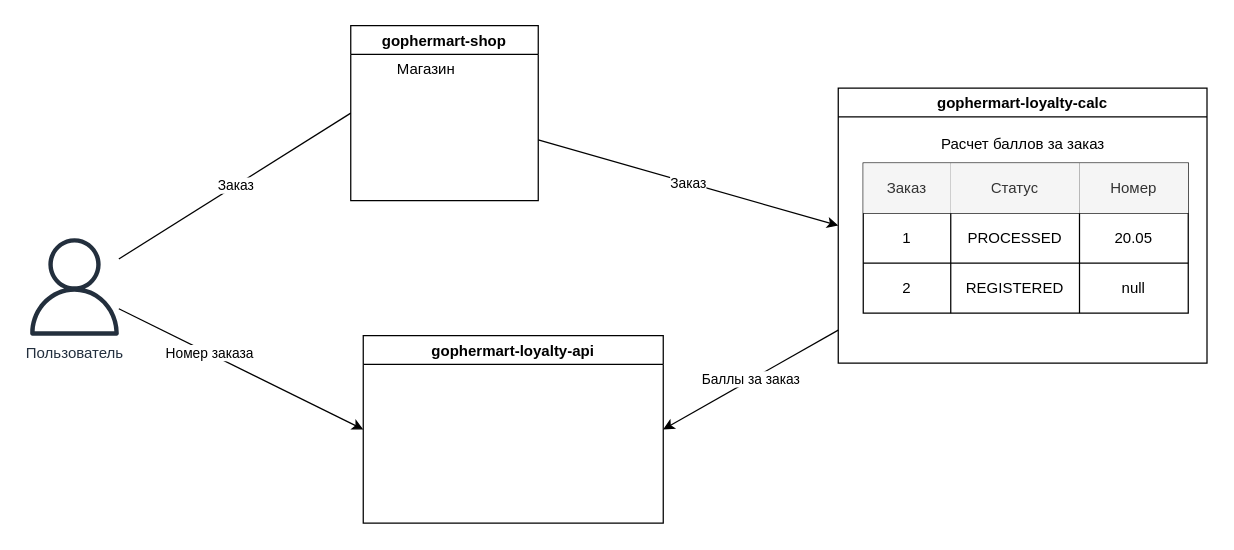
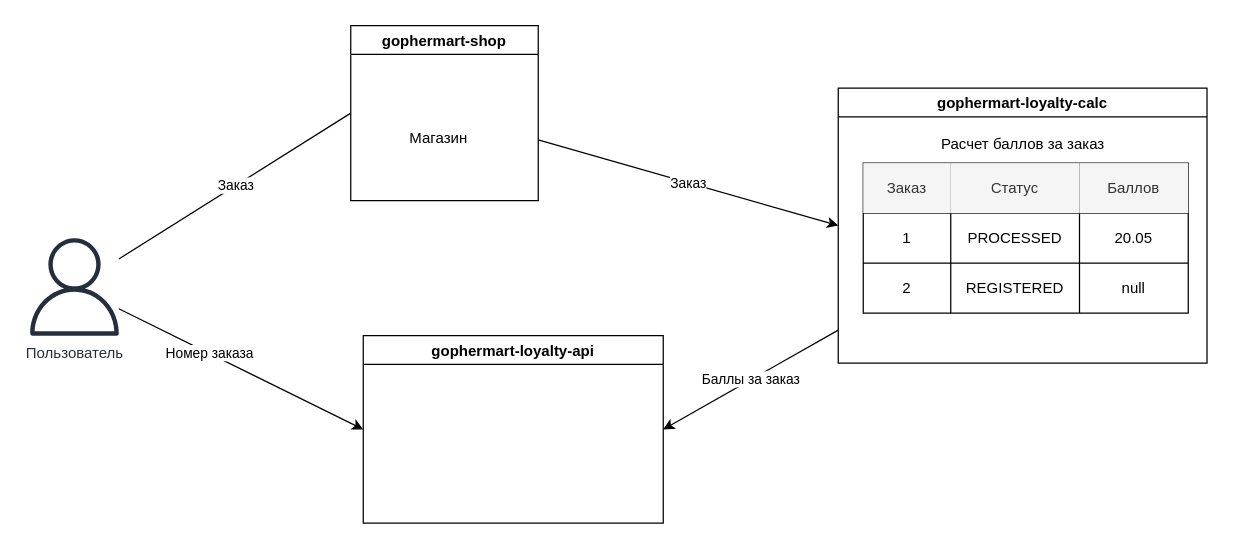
(426, 69) -> (438, 138)
(1134, 188) -> (1134, 188)
